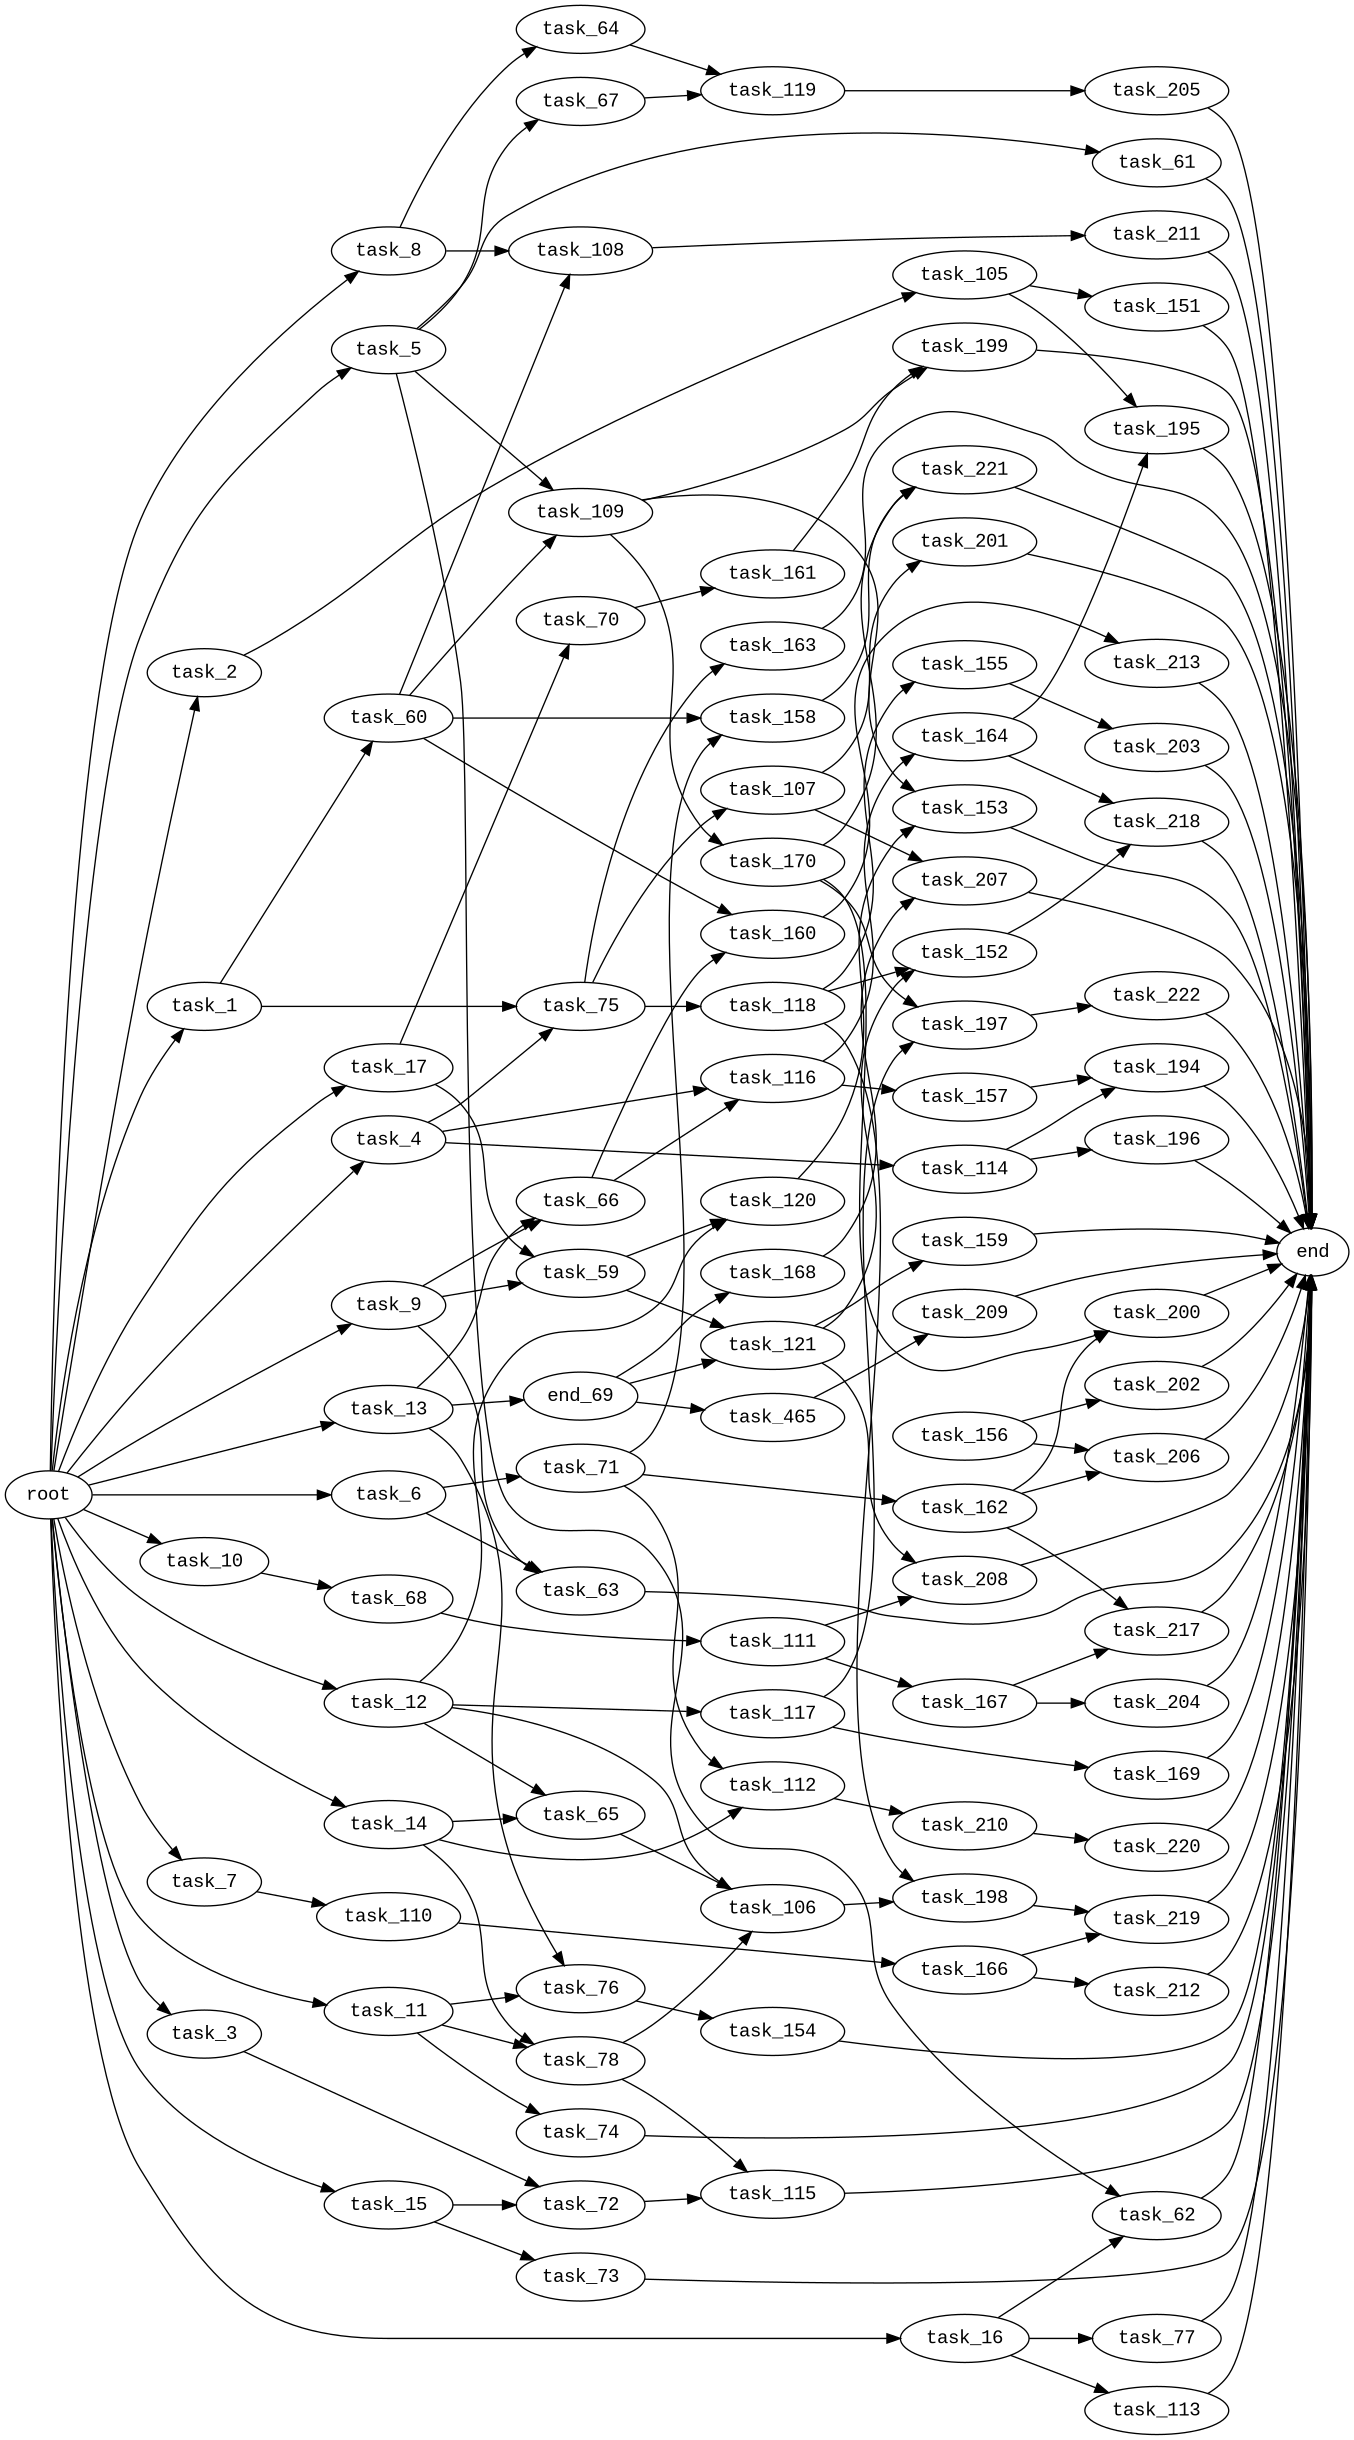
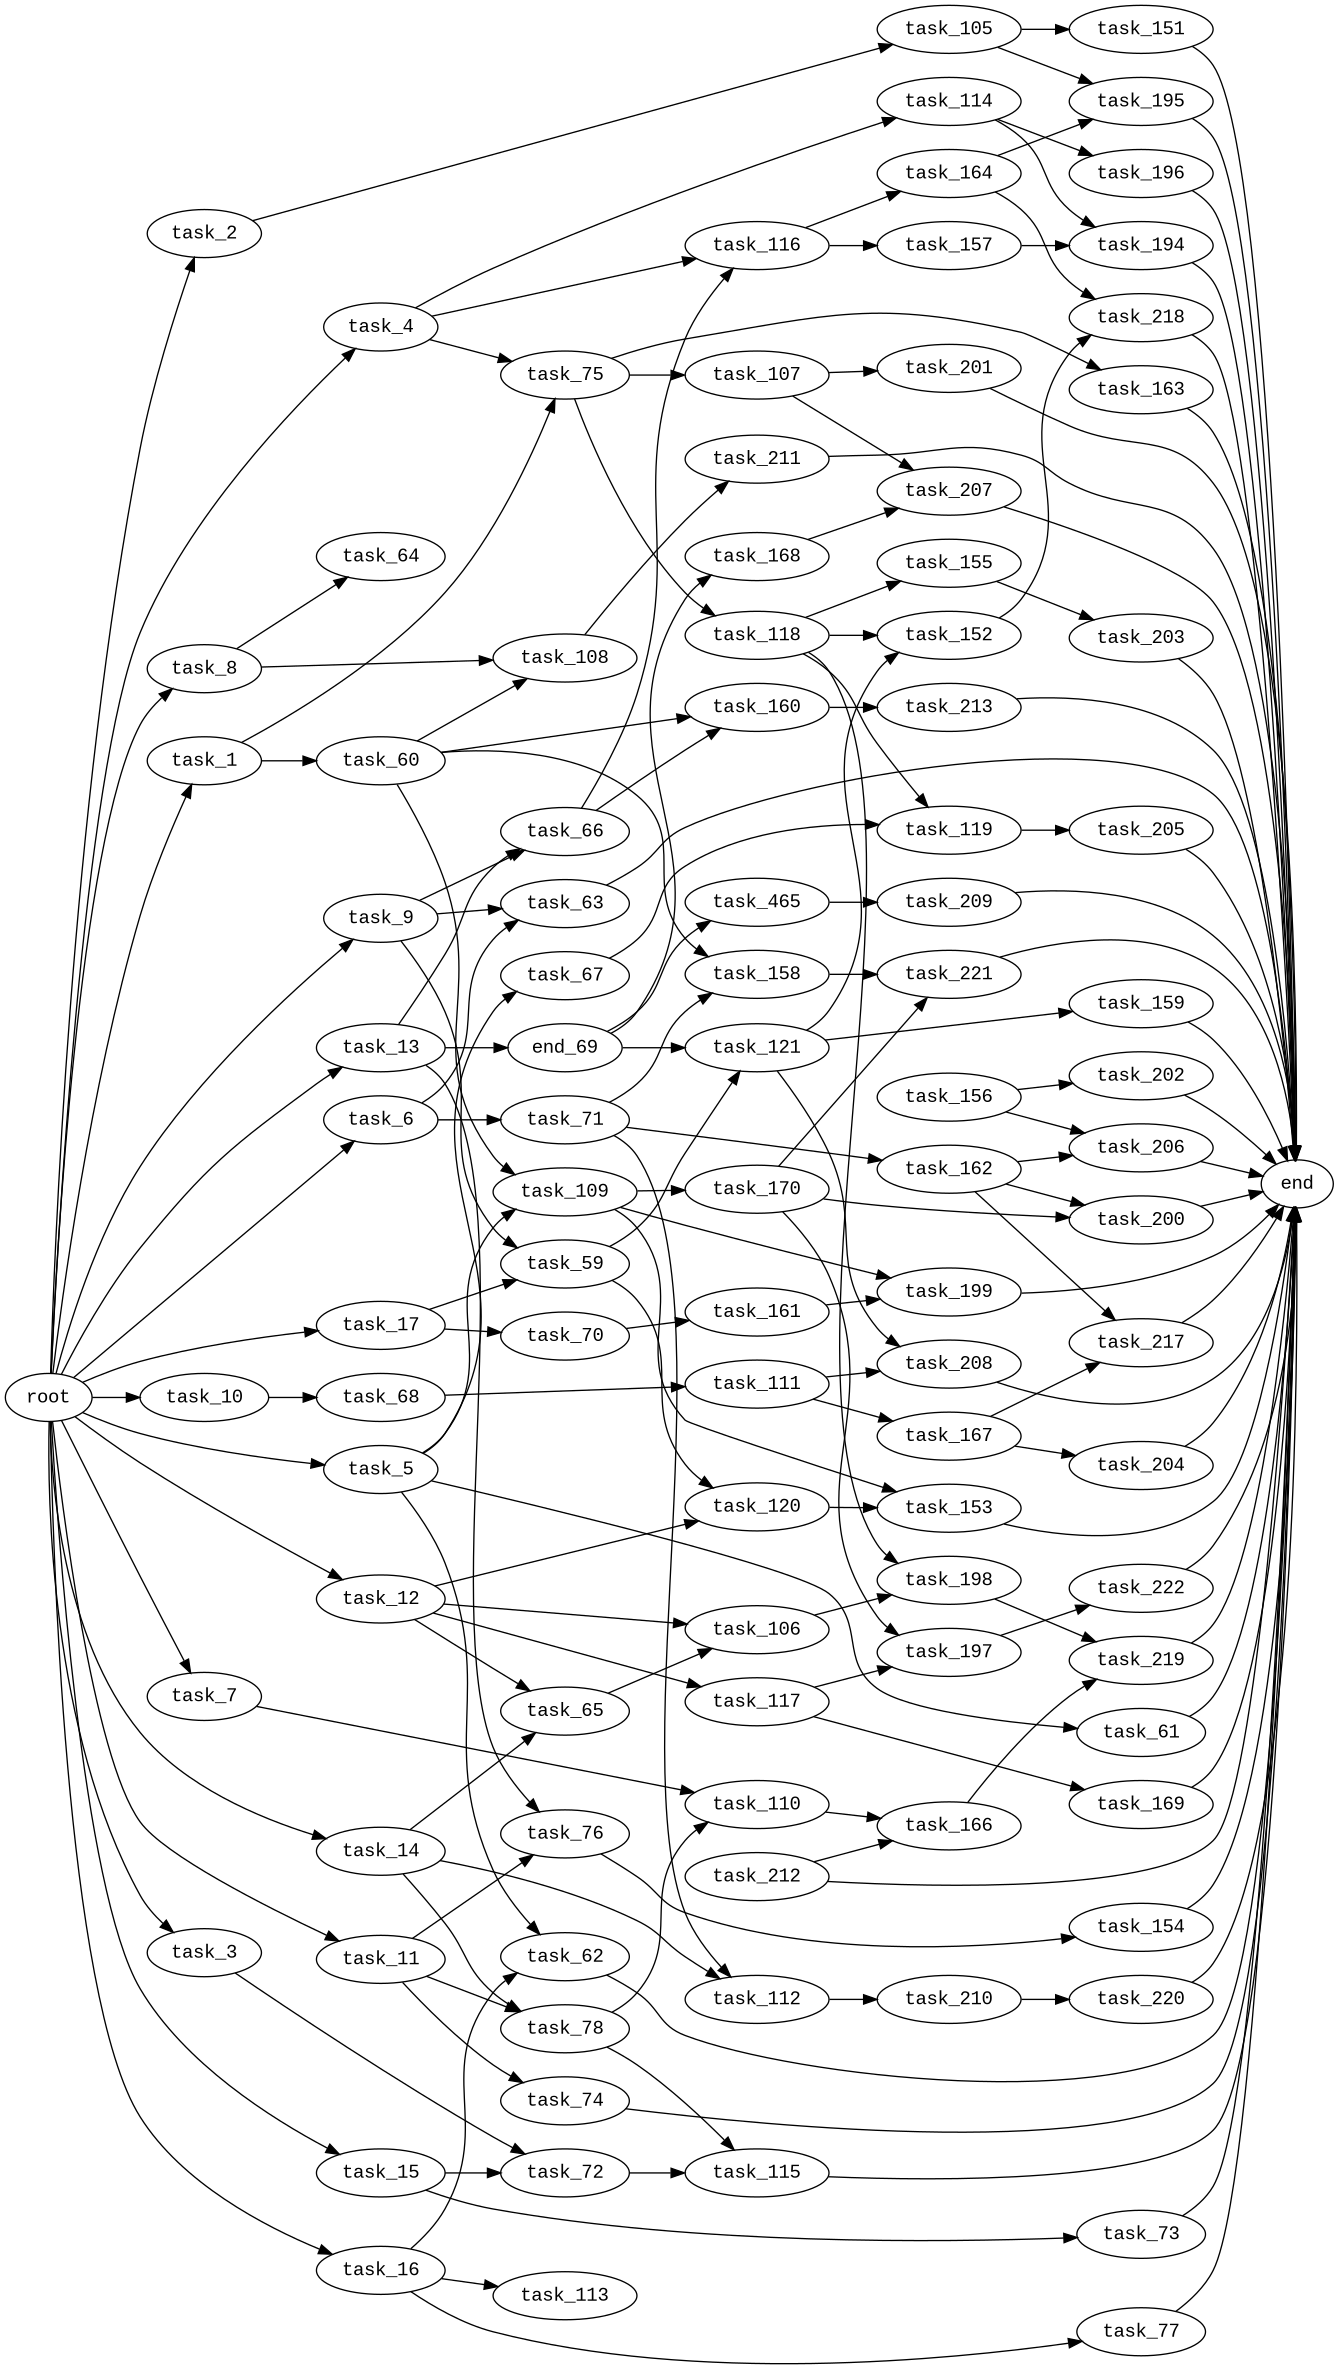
(669, 57) -> (864, 722)
(1292, 1849) -> none
(1054, 1980) -> (847, 1853)
(687, 1997) -> (661, 1925)
